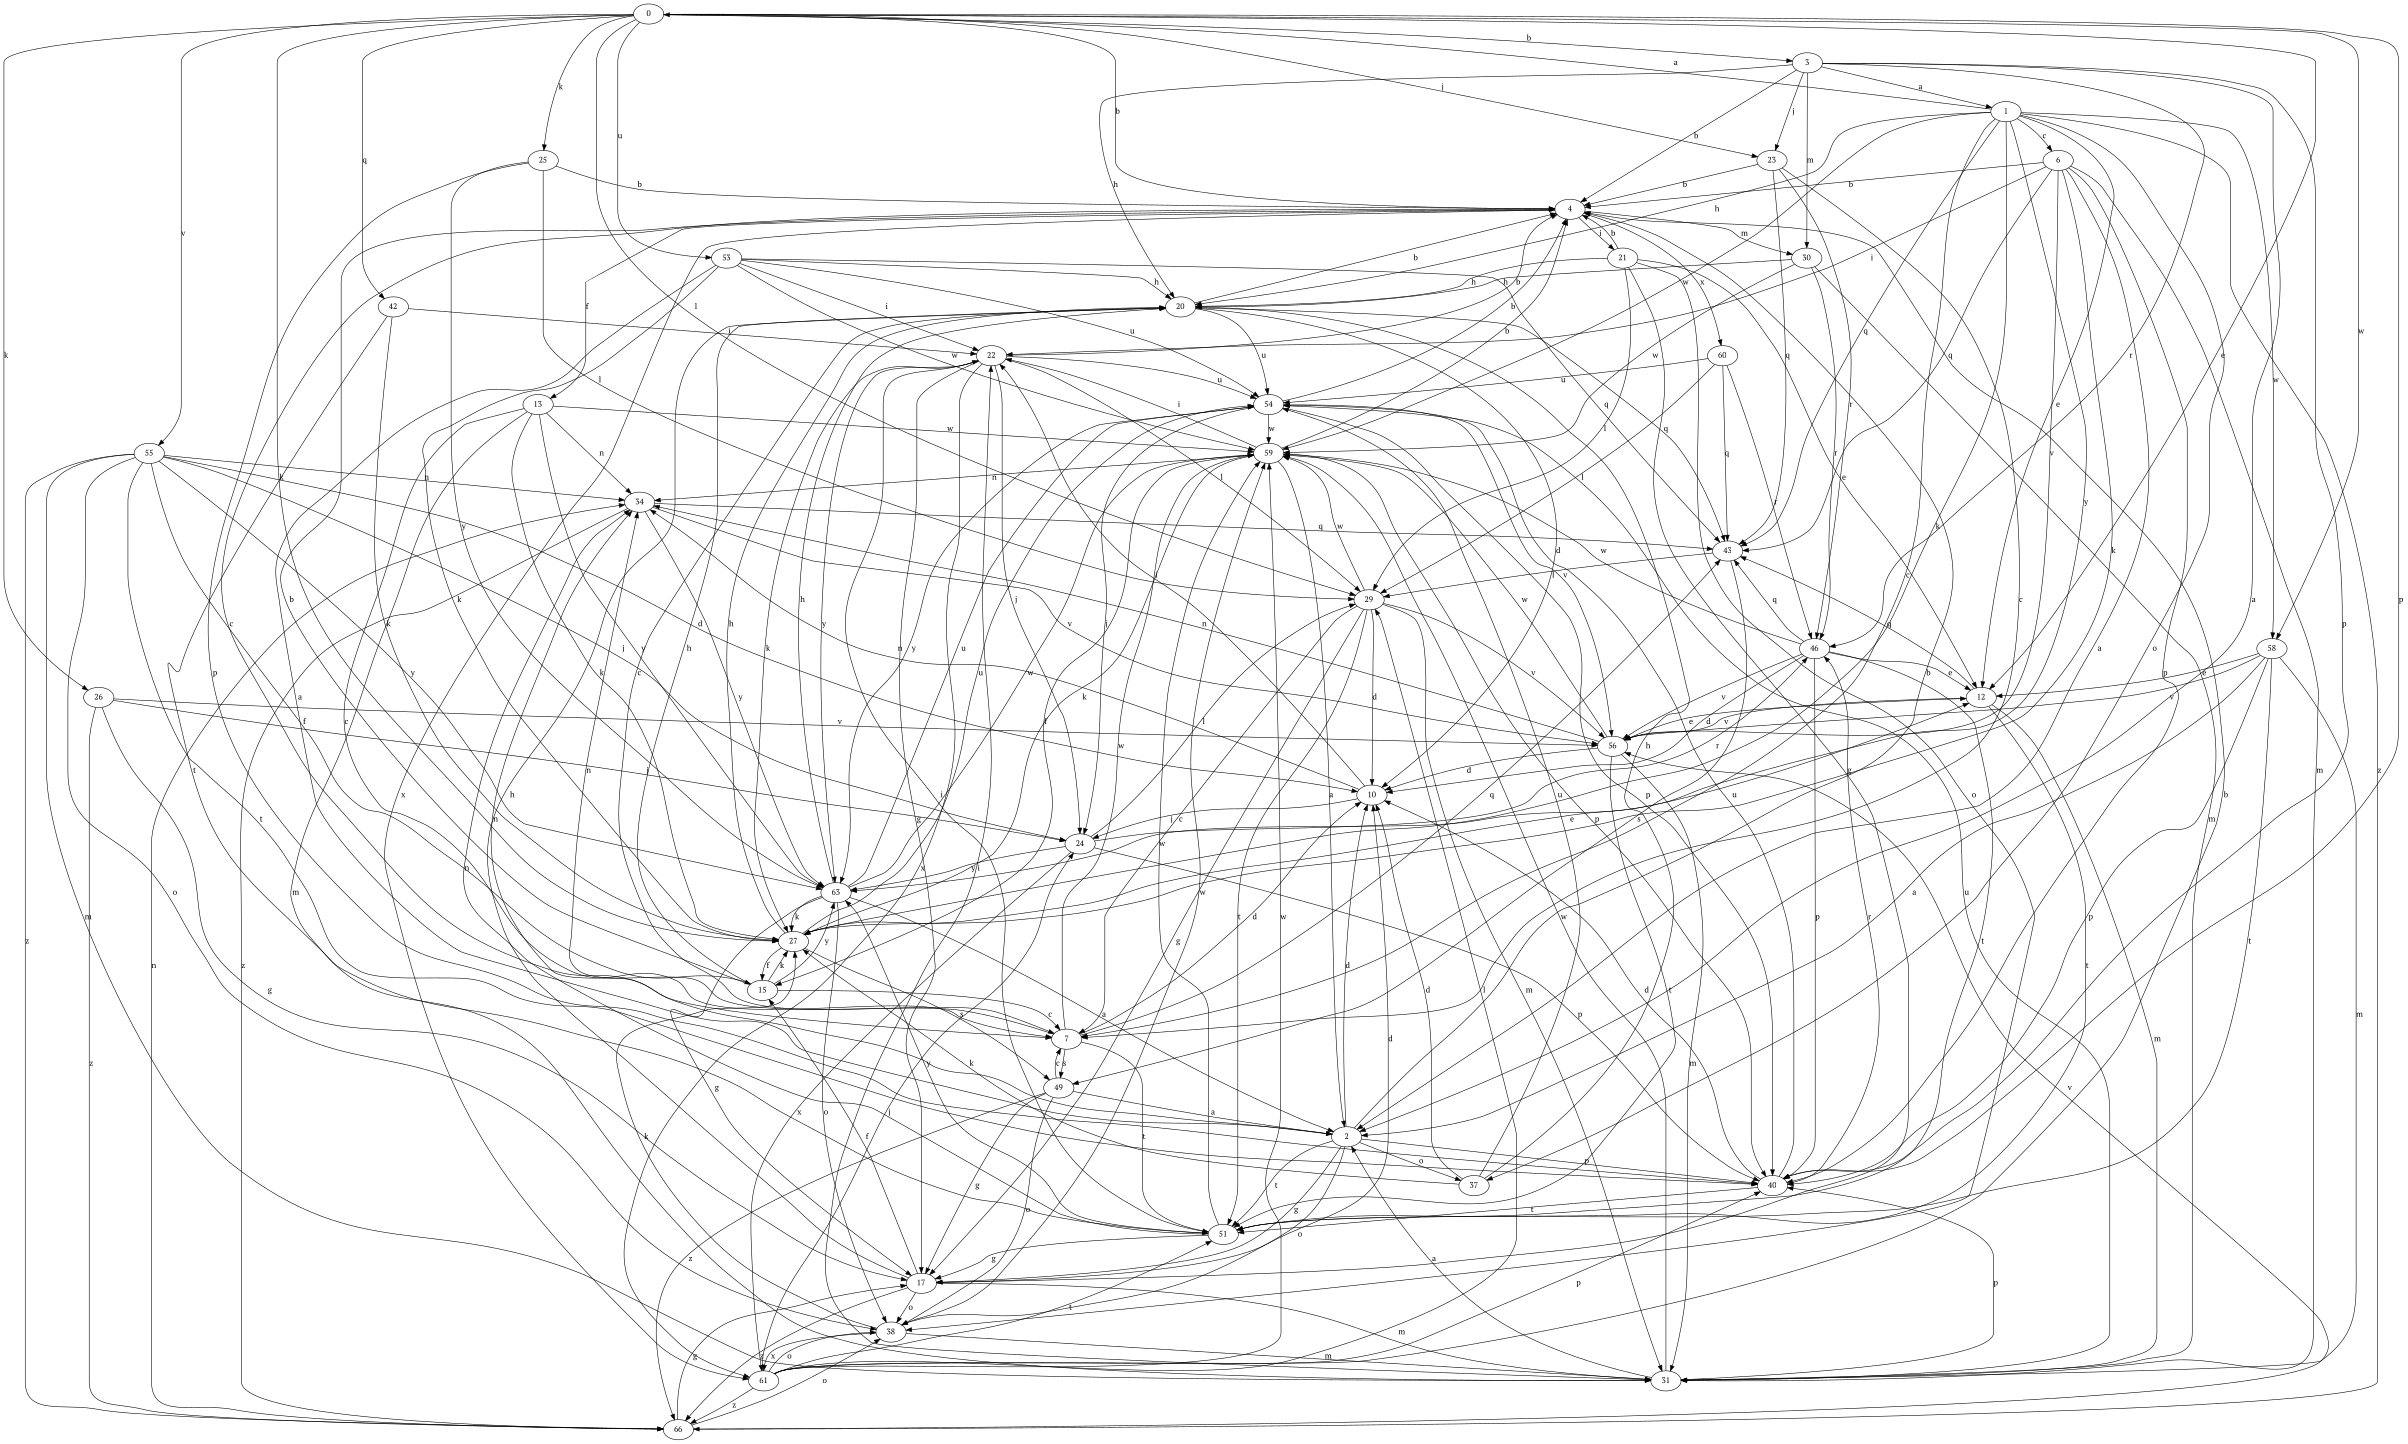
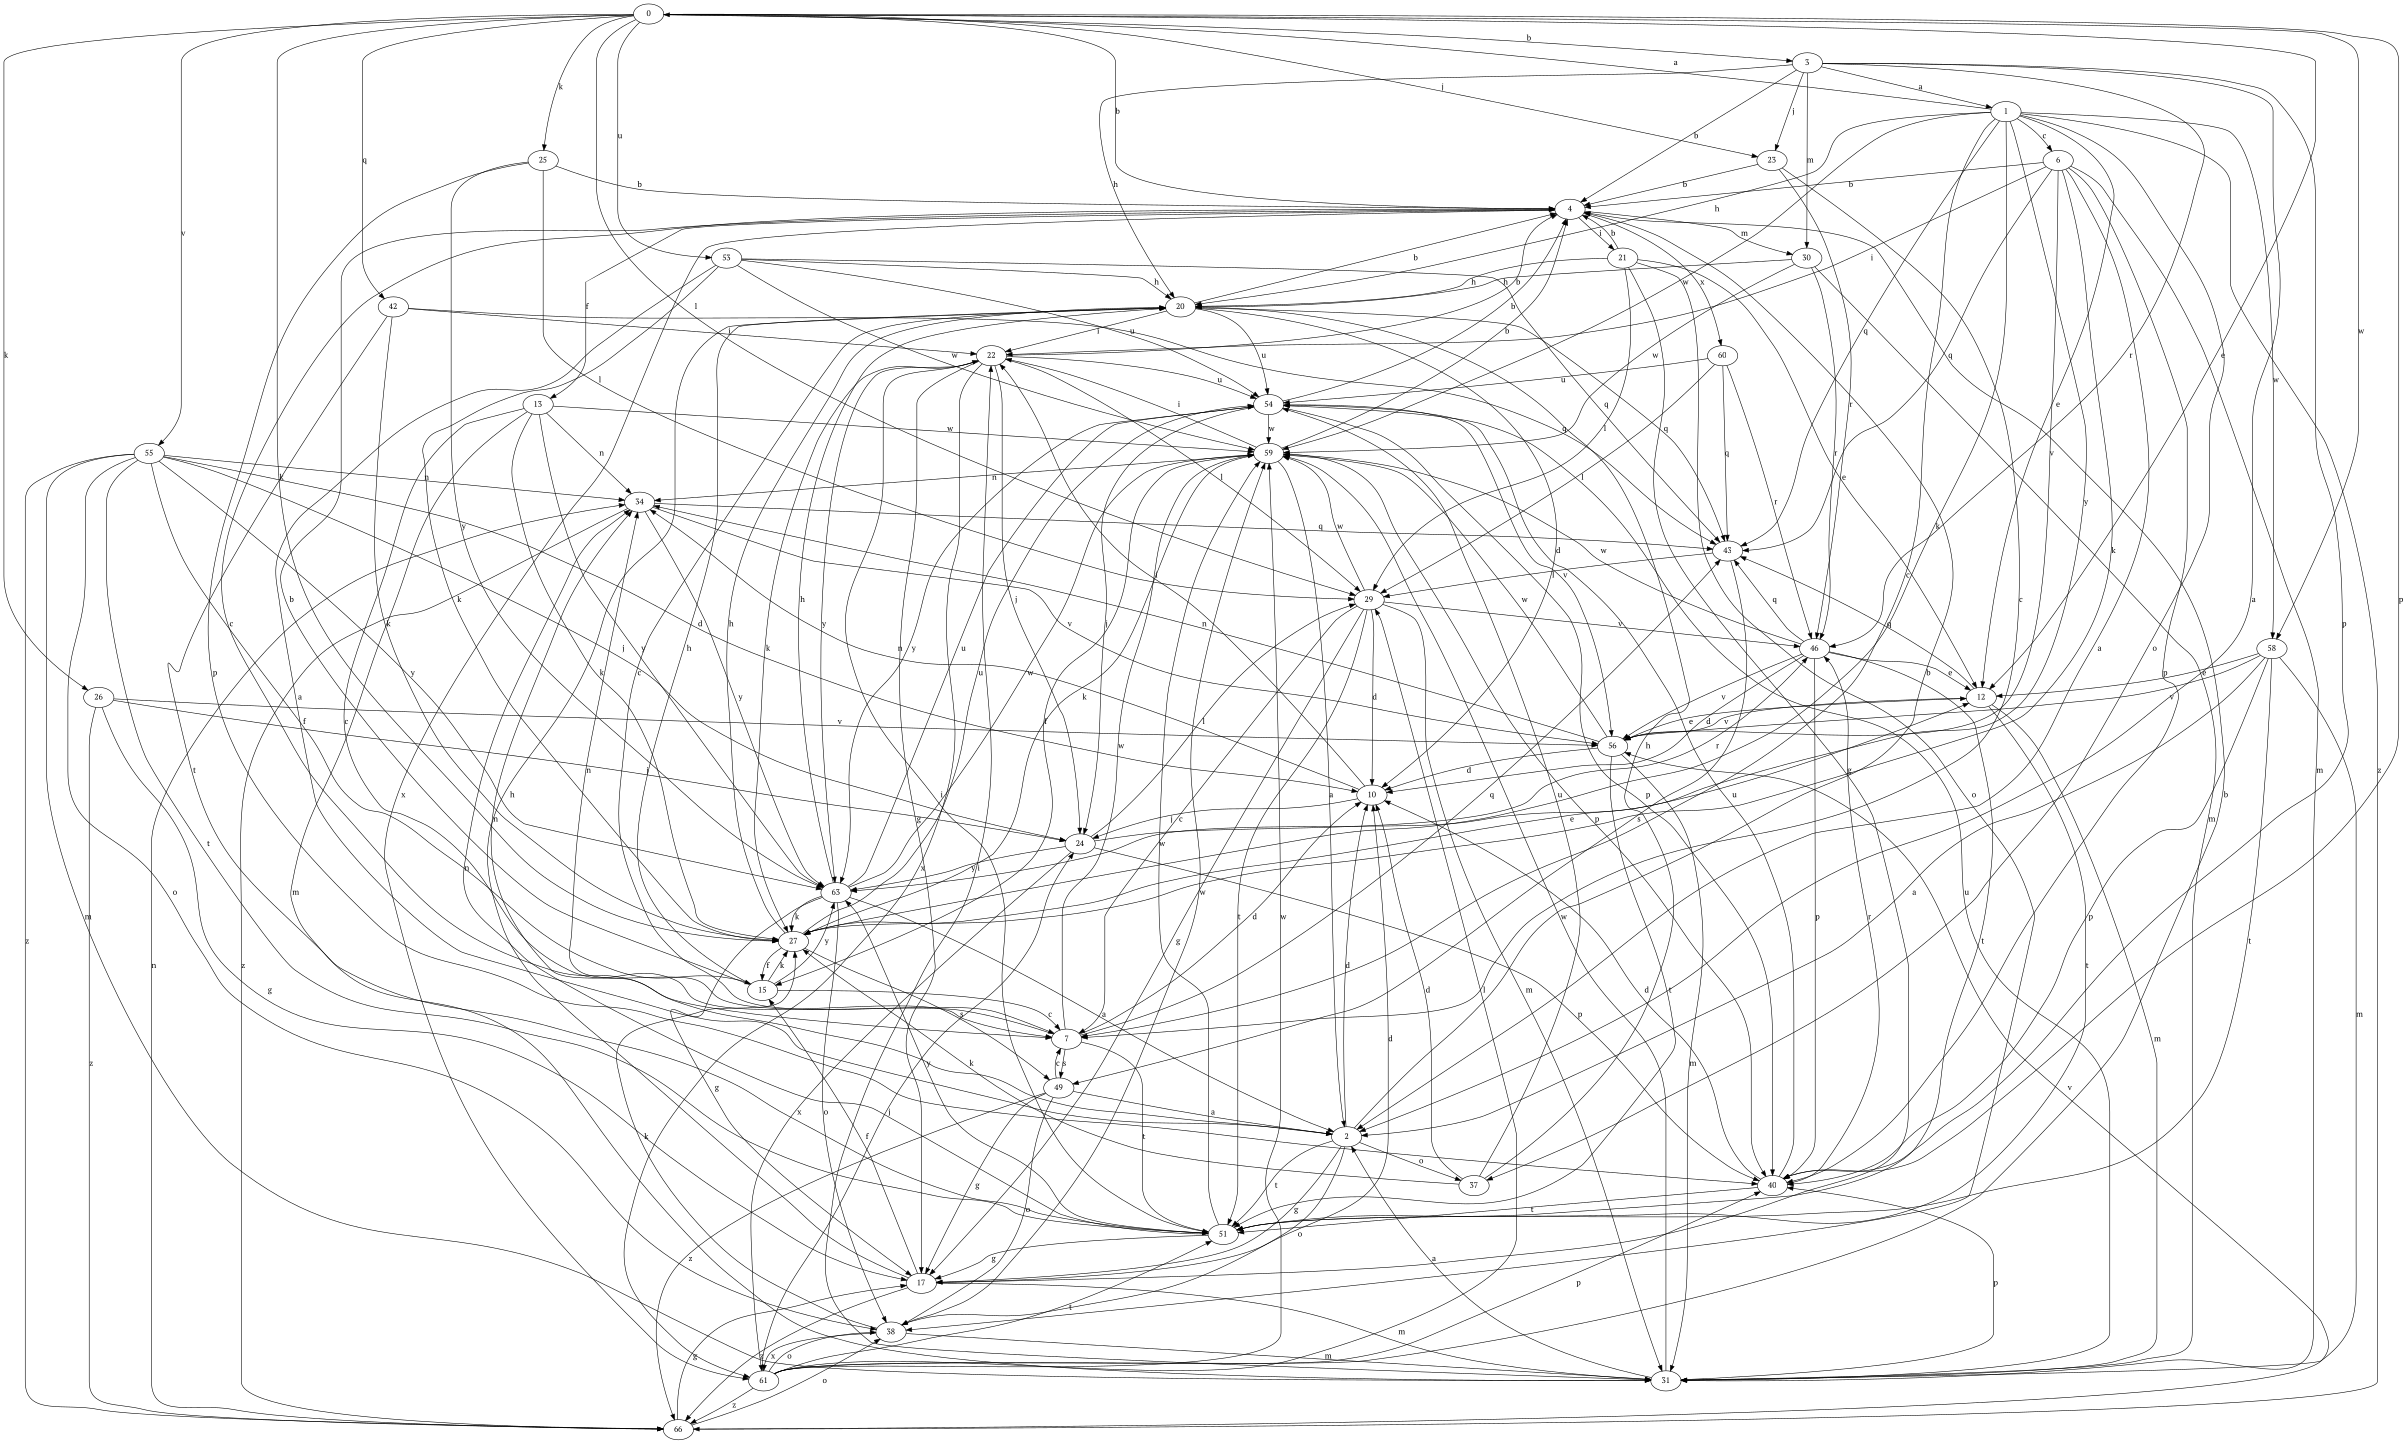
(856, 306) -> (1089, 331)
(1785, 353) -> (1051, 322)
(1500, 655) -> (1579, 623)
(762, 1057) -> (477, 1022)
(1557, 1161) -> none
(908, 1305) -> none
